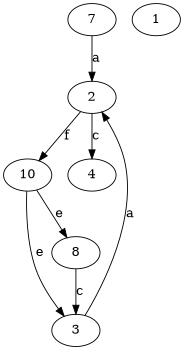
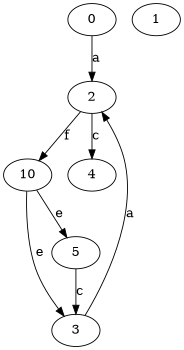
(92, 20) -> (92, 20)
(76, 253) -> (76, 253)
